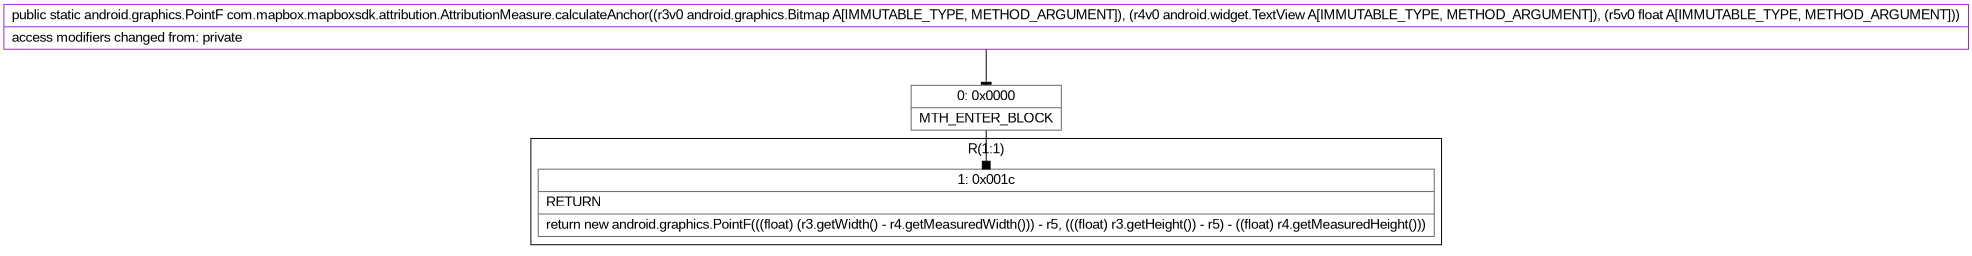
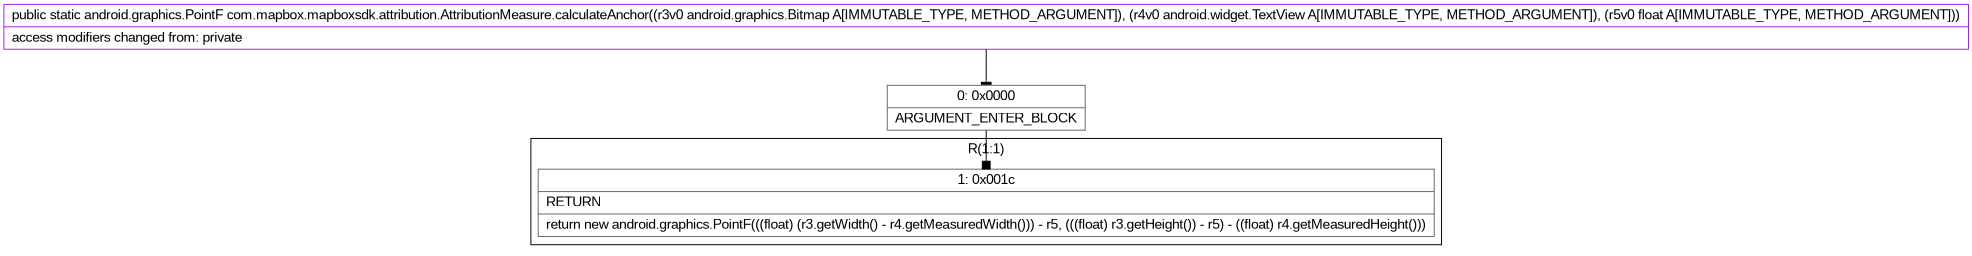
(986, 118) -> (986, 118)
